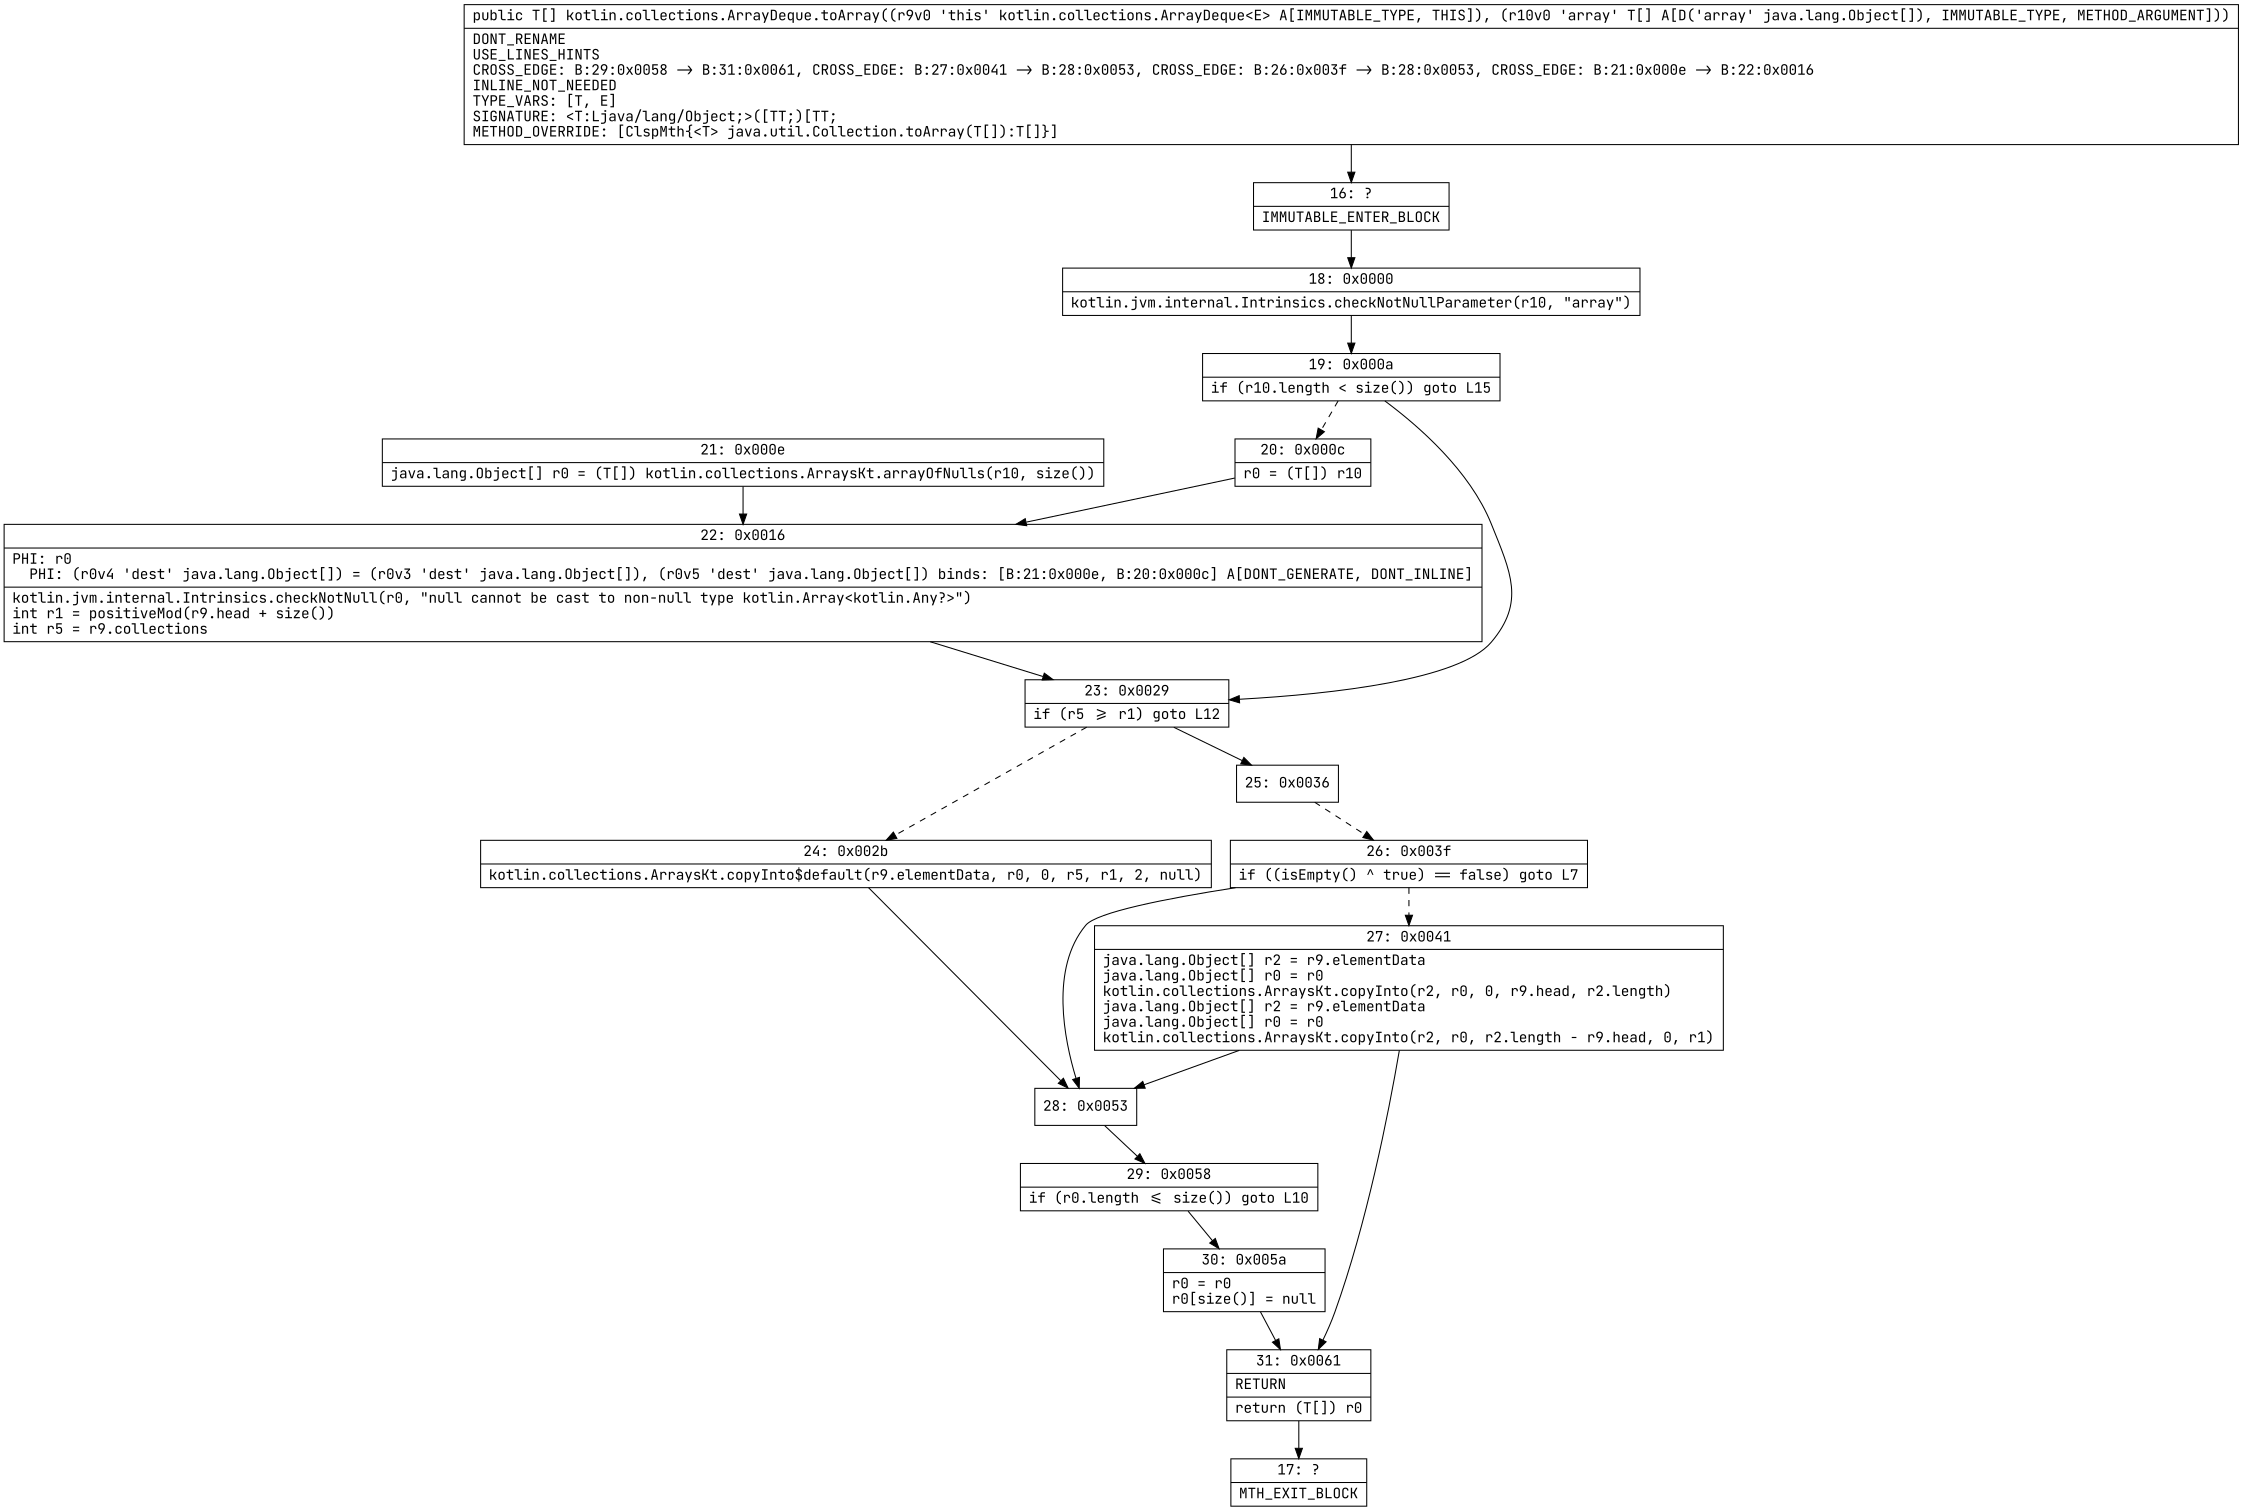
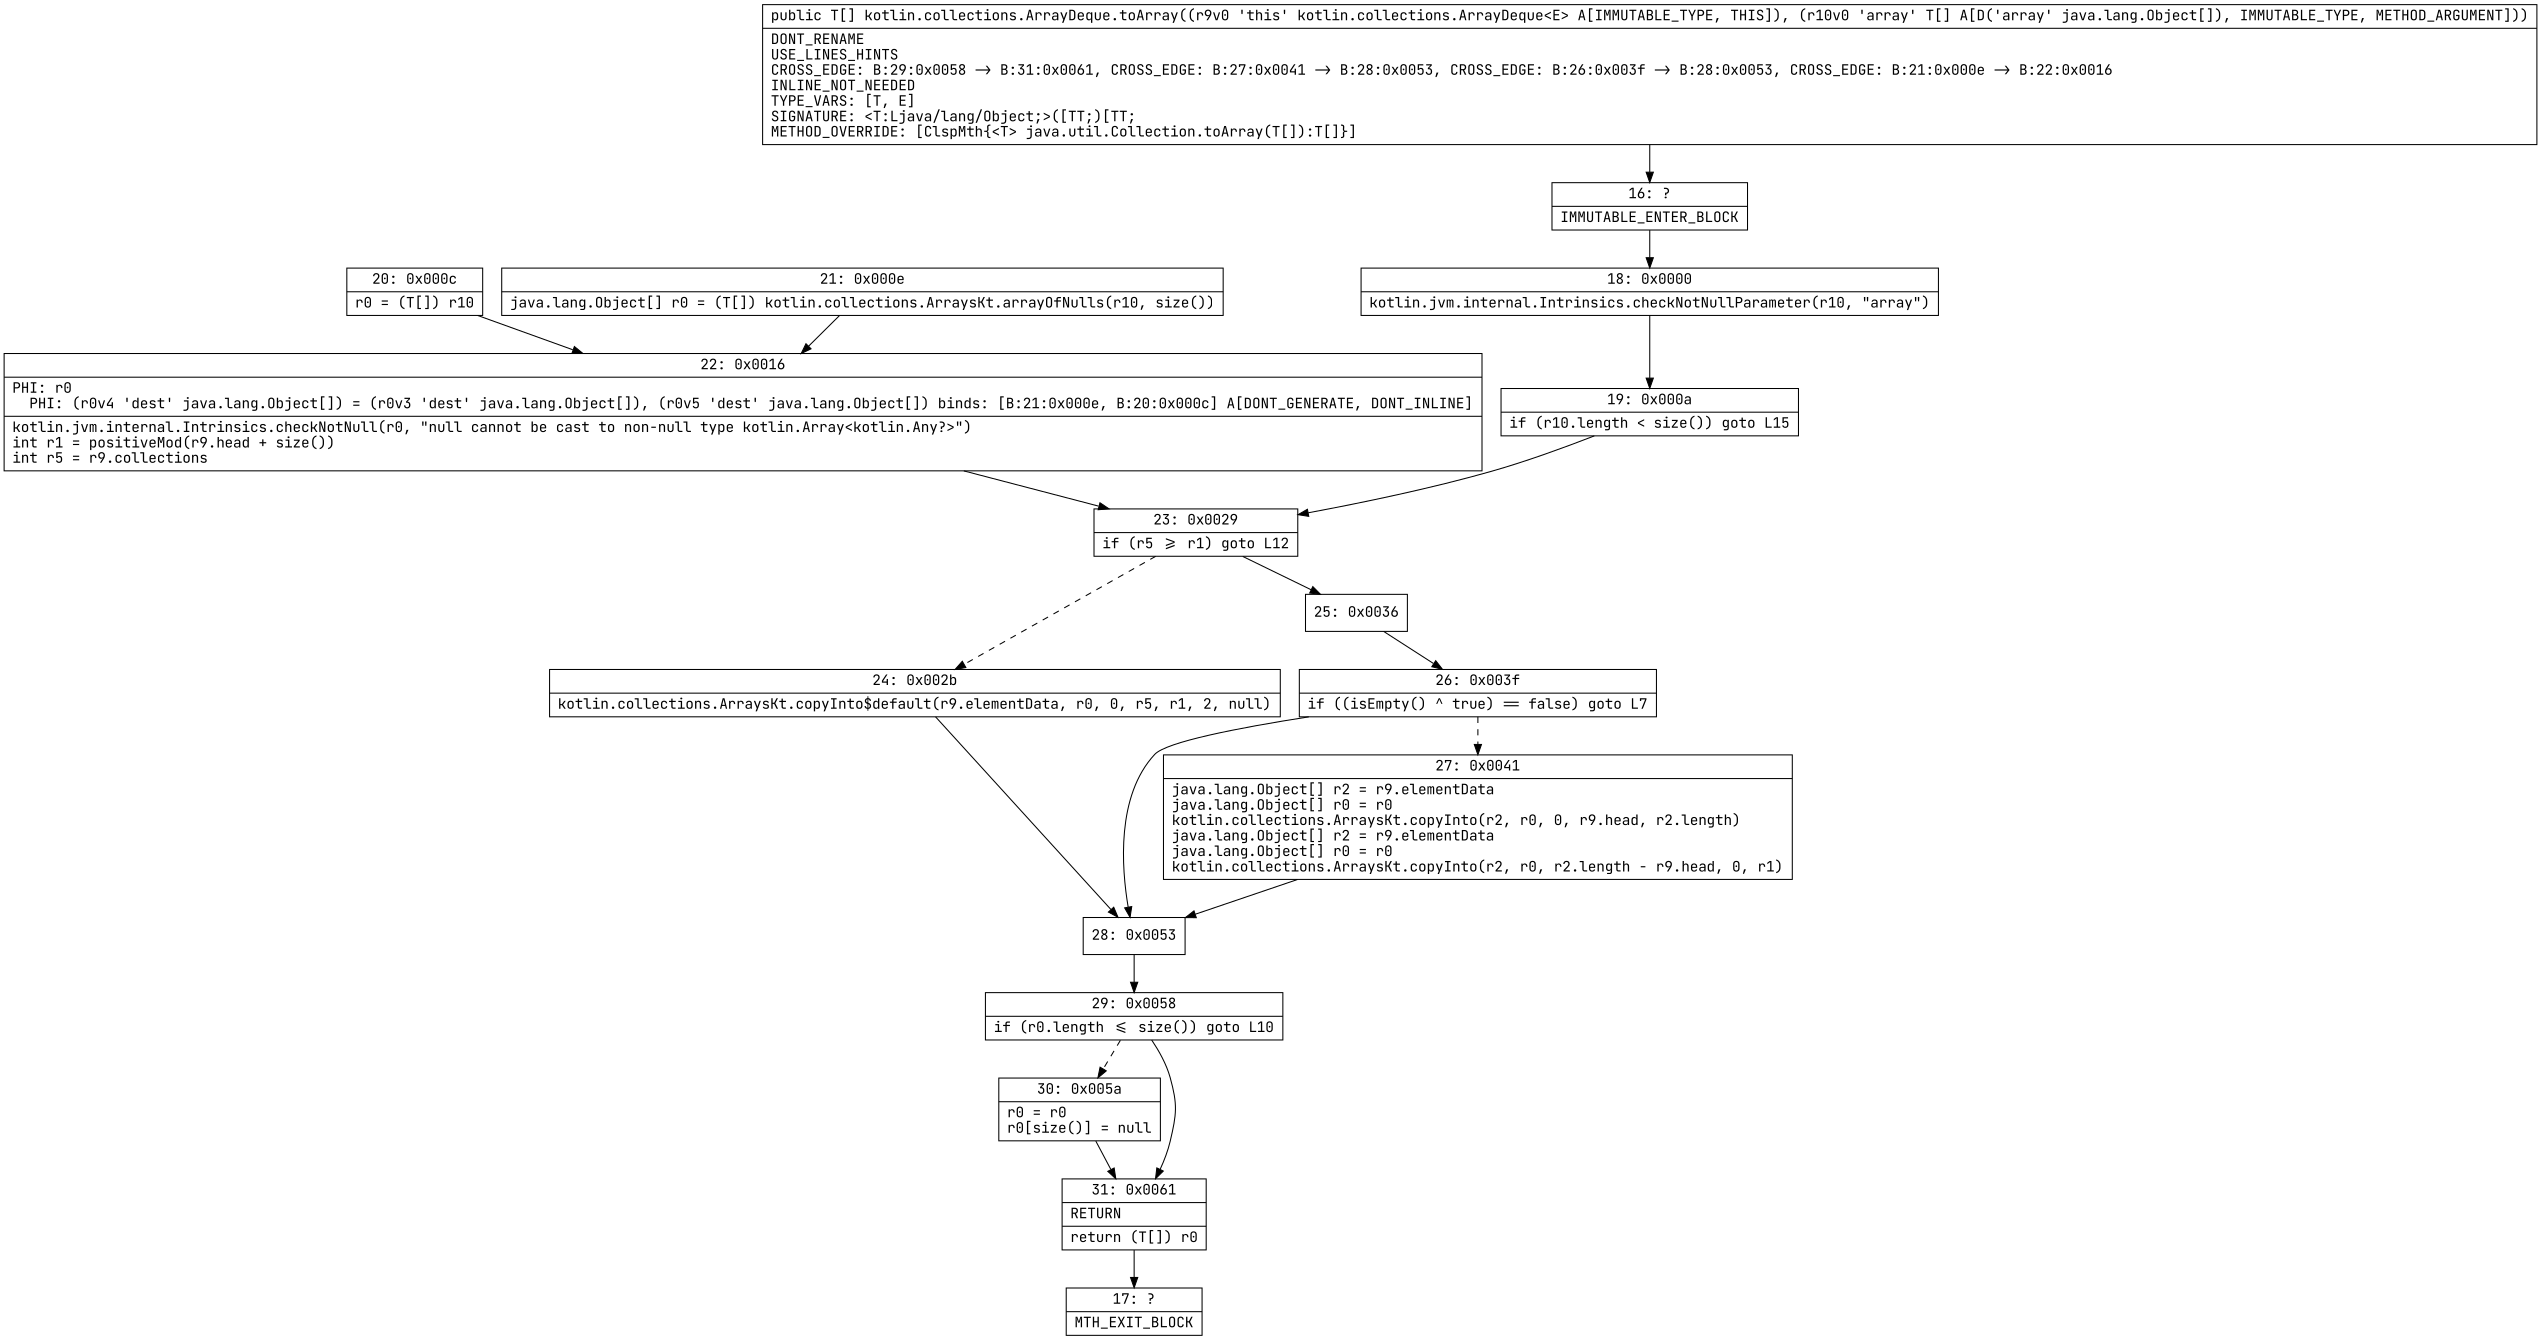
(1330, 415) -> none
(1340, 818) -> (1409, 647)
(1369, 1197) -> (1175, 1103)
(1200, 1226) -> (1112, 1055)
